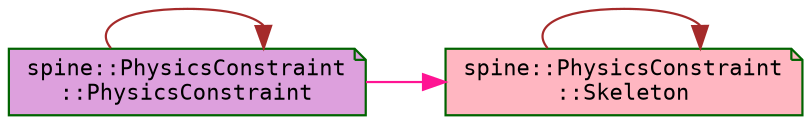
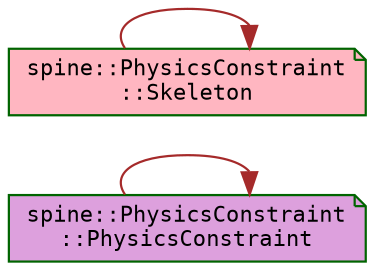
(394, 82) -> none
